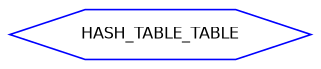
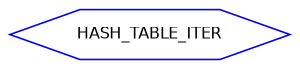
(160, 35) -> (150, 35)
